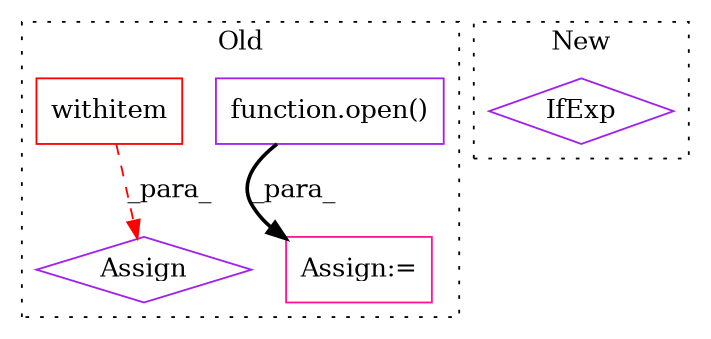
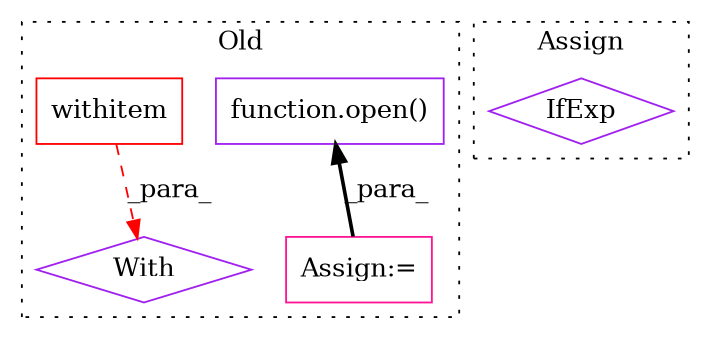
(581, 43) -> (581, 43)
(248, 184) -> (346, 200)
(144, 270) -> (144, 270)
